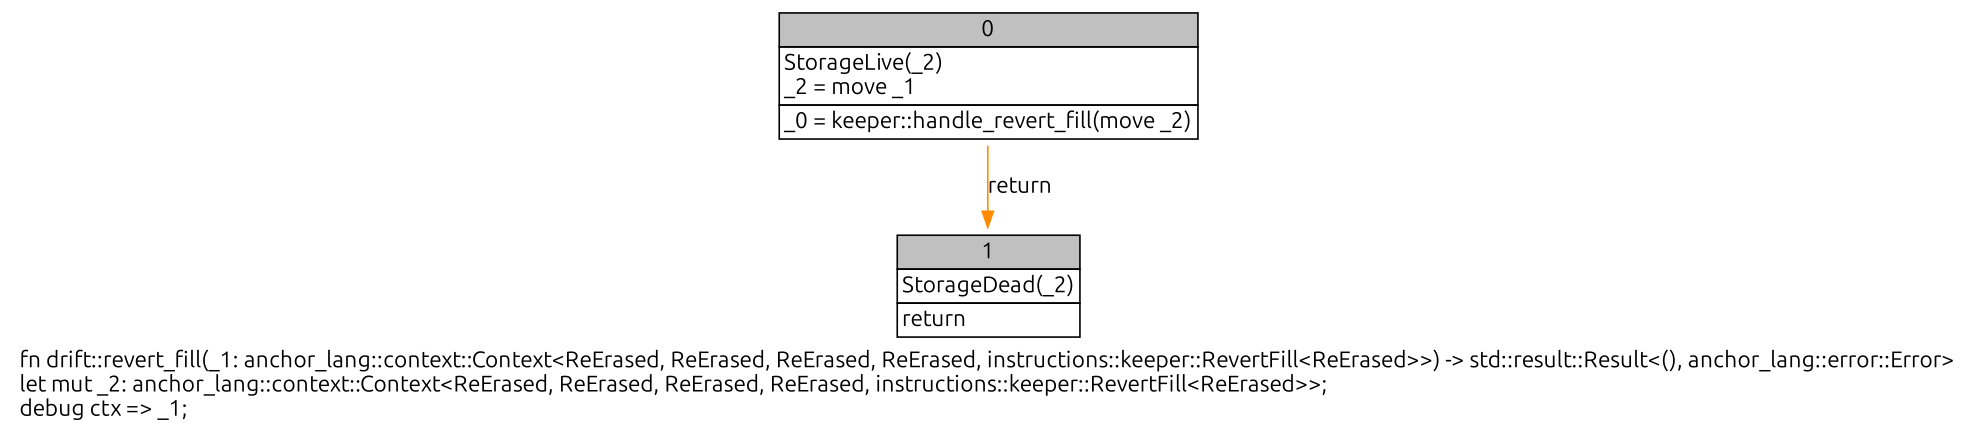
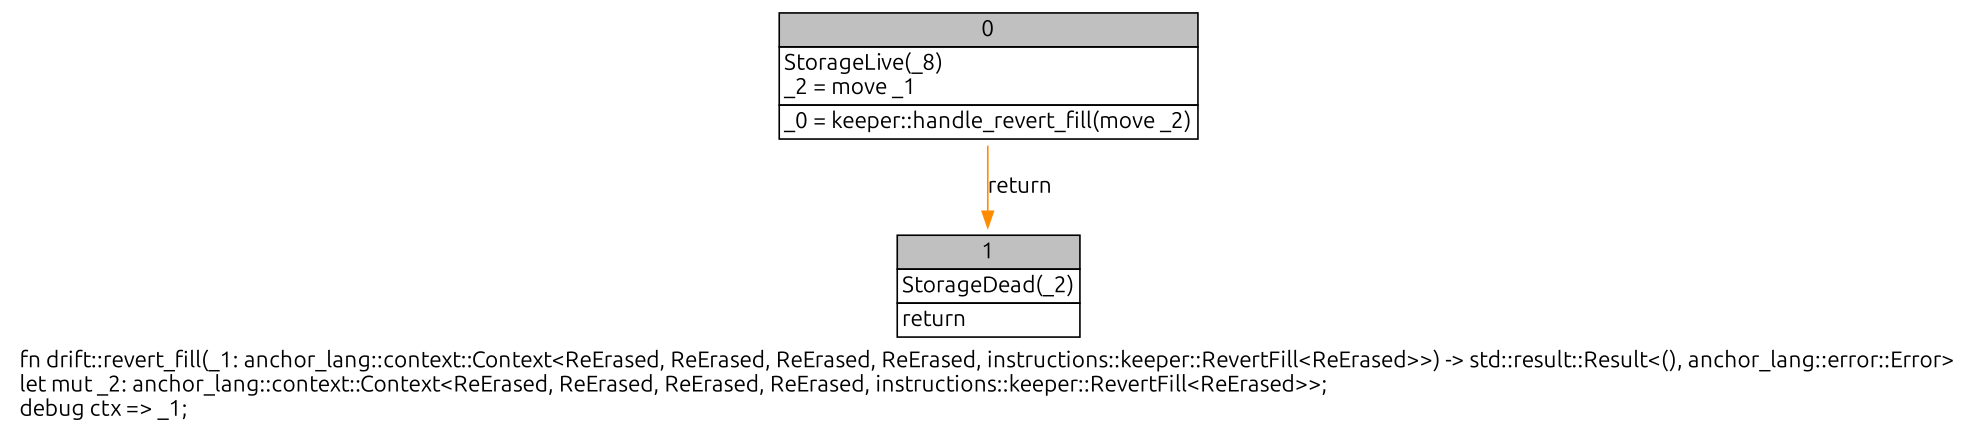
(864, 63) -> (864, 63)
